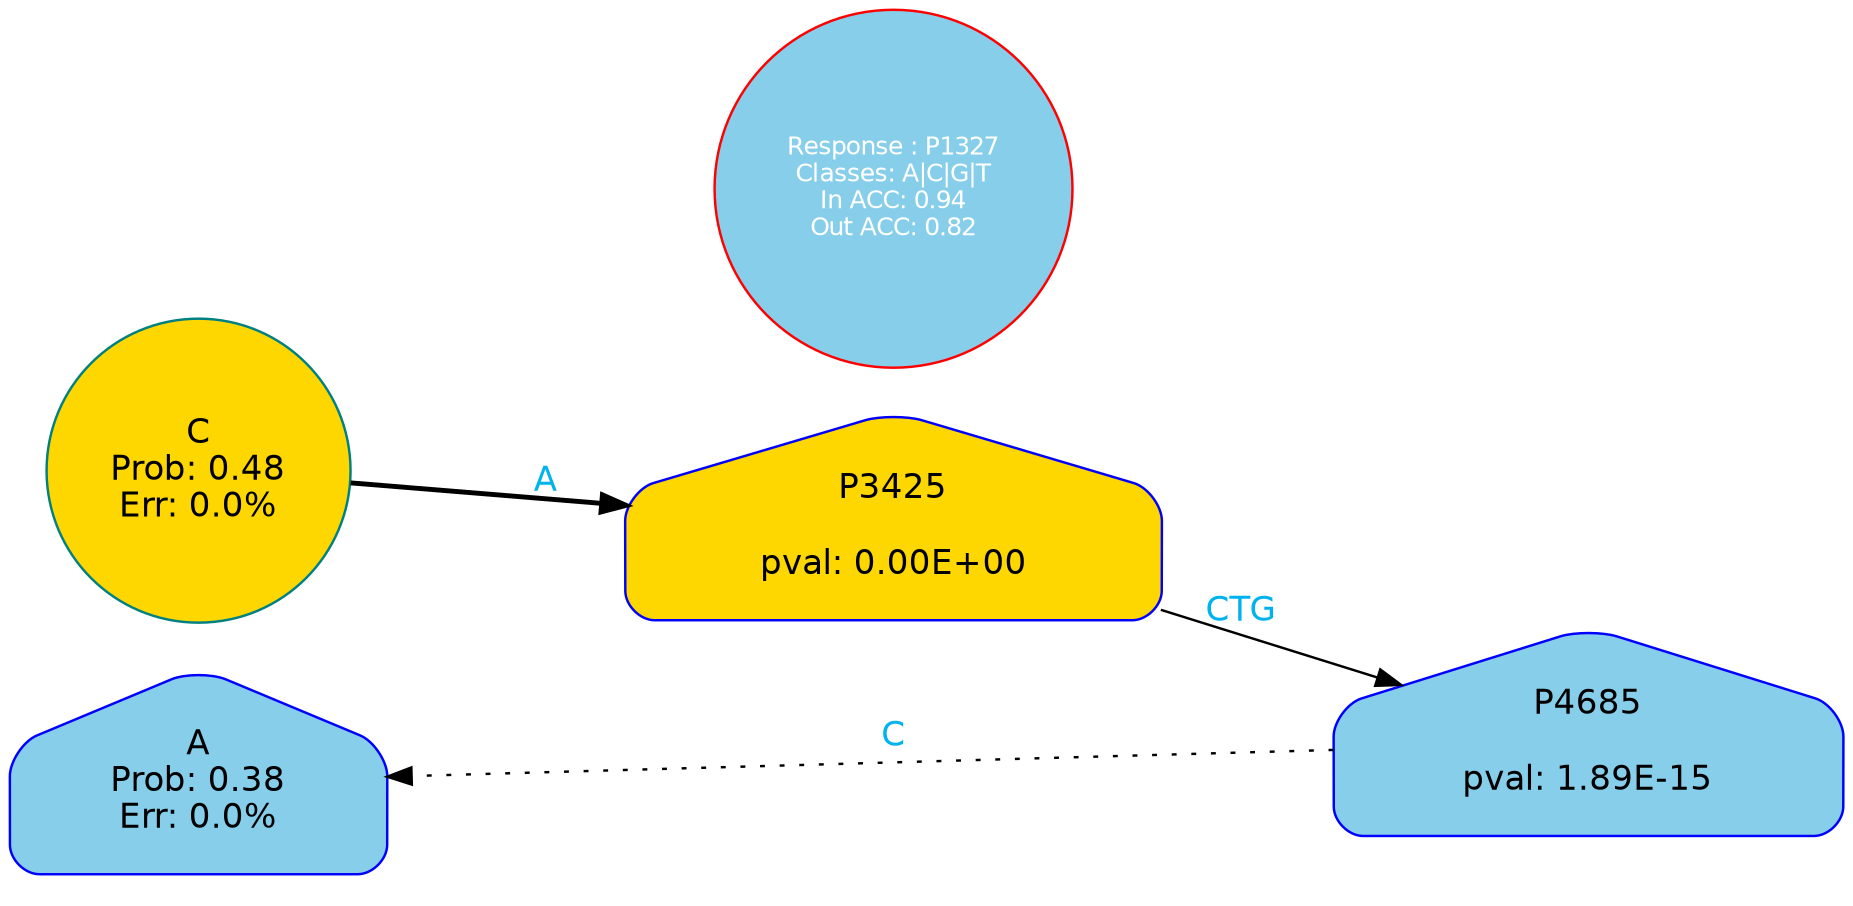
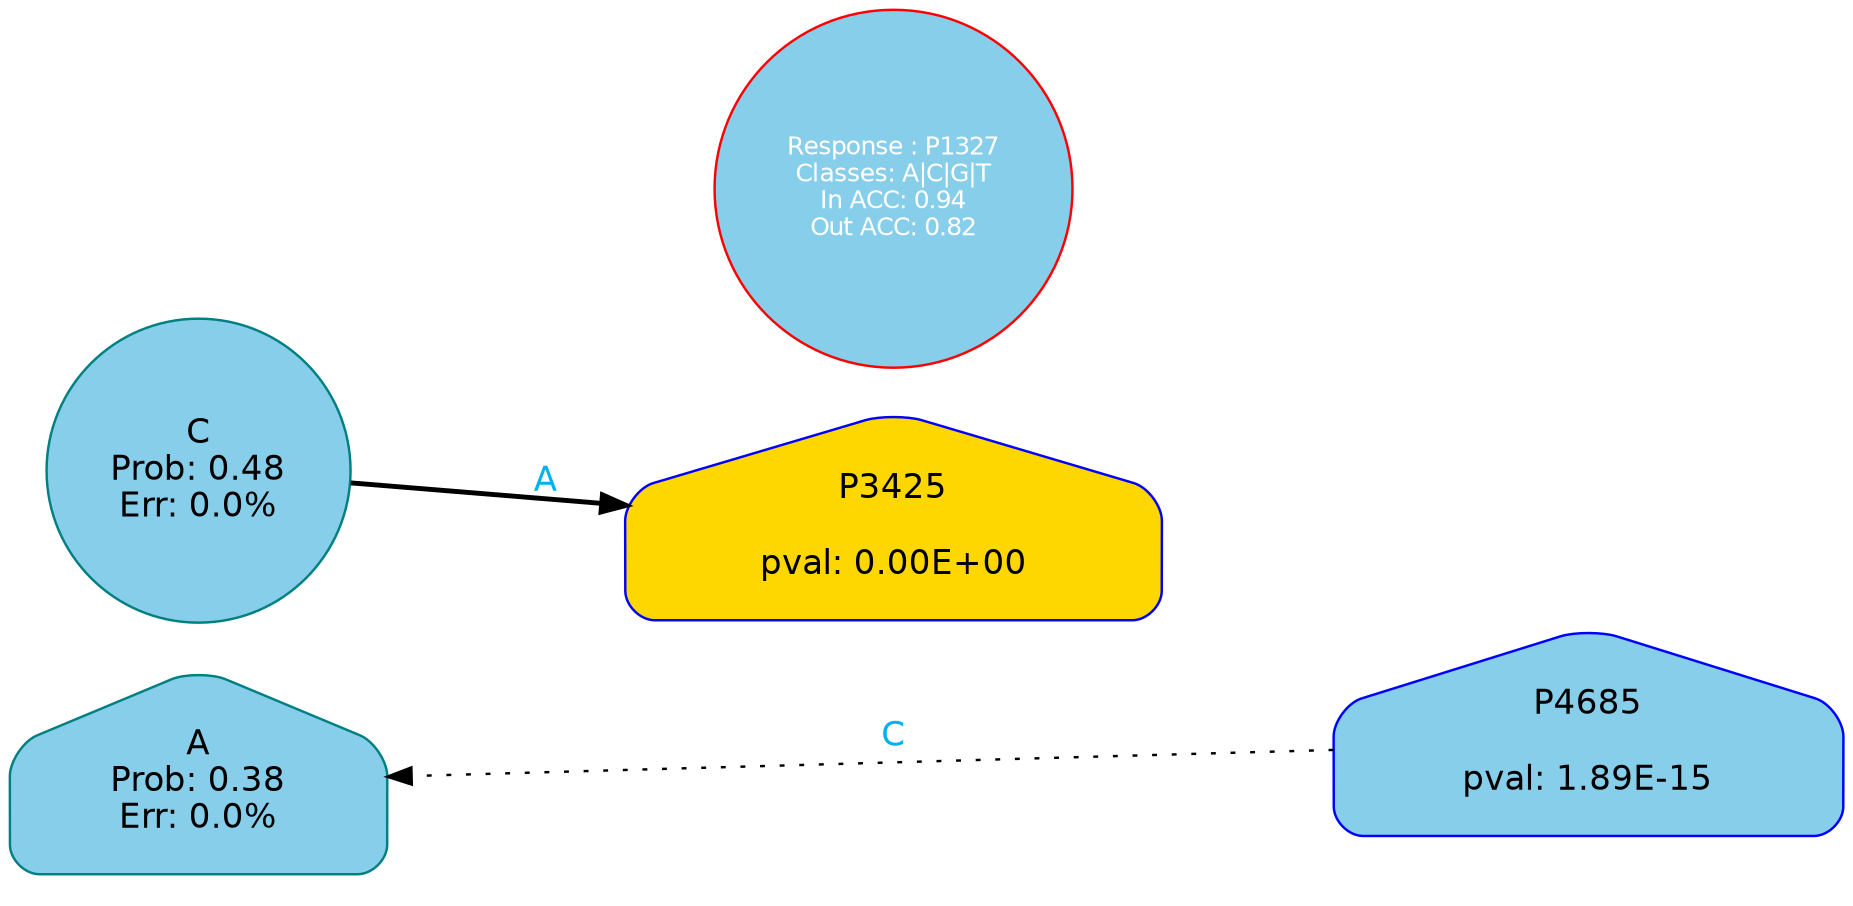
(199, 471) -> (199, 471)
(1269, 644) -> none
(199, 782) -> (199, 782)
